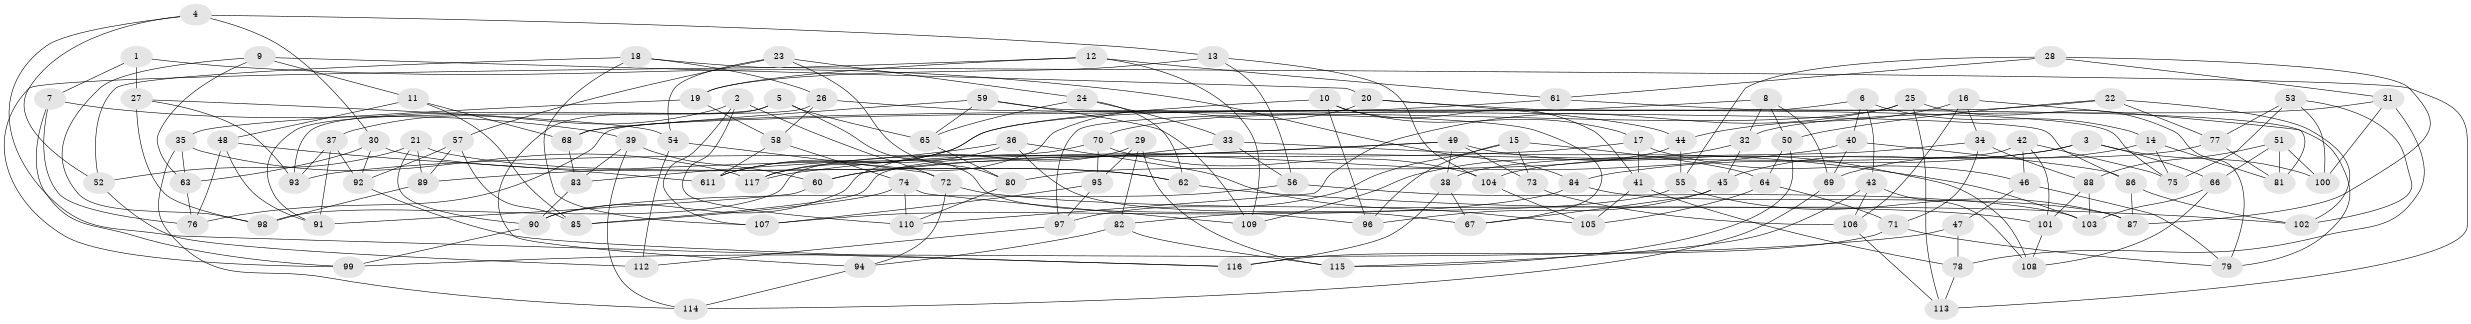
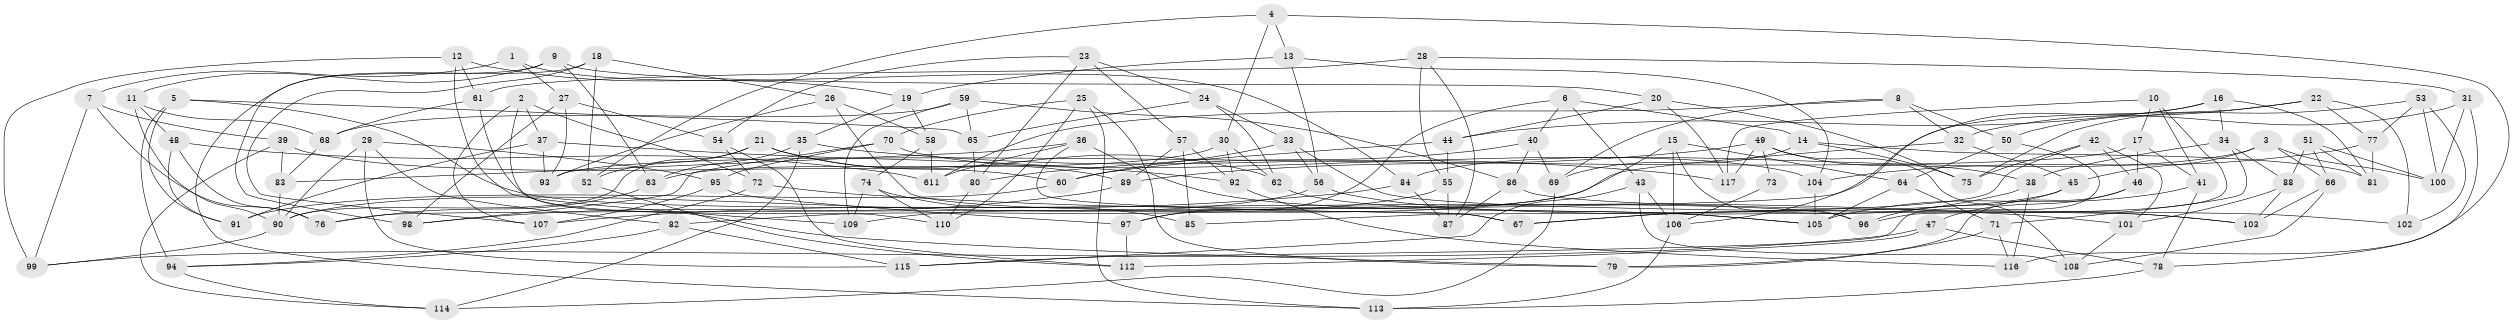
(502, 153) -> (163, 166)
(1523, 162) -> (1673, 183)
(2014, 210) -> (1543, 211)
none -> (1474, 258)
